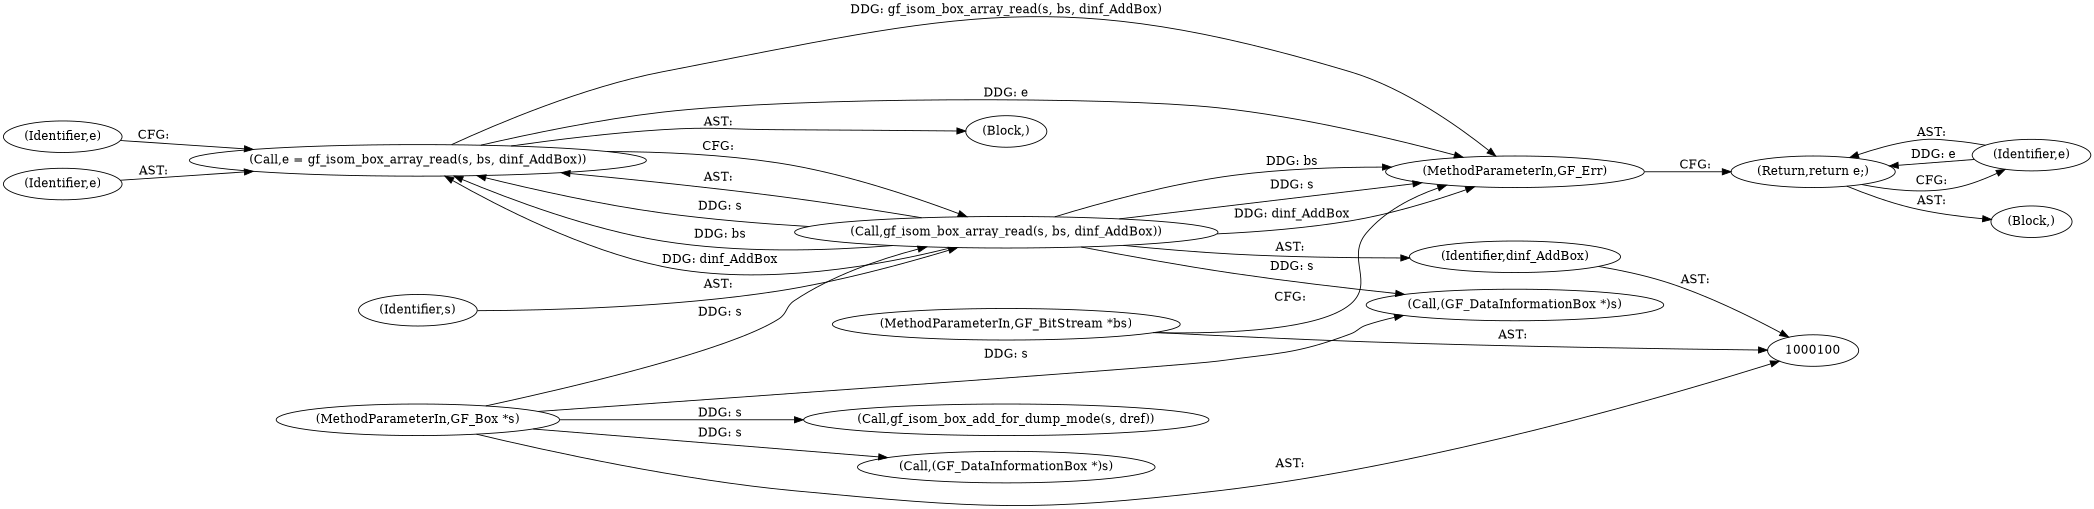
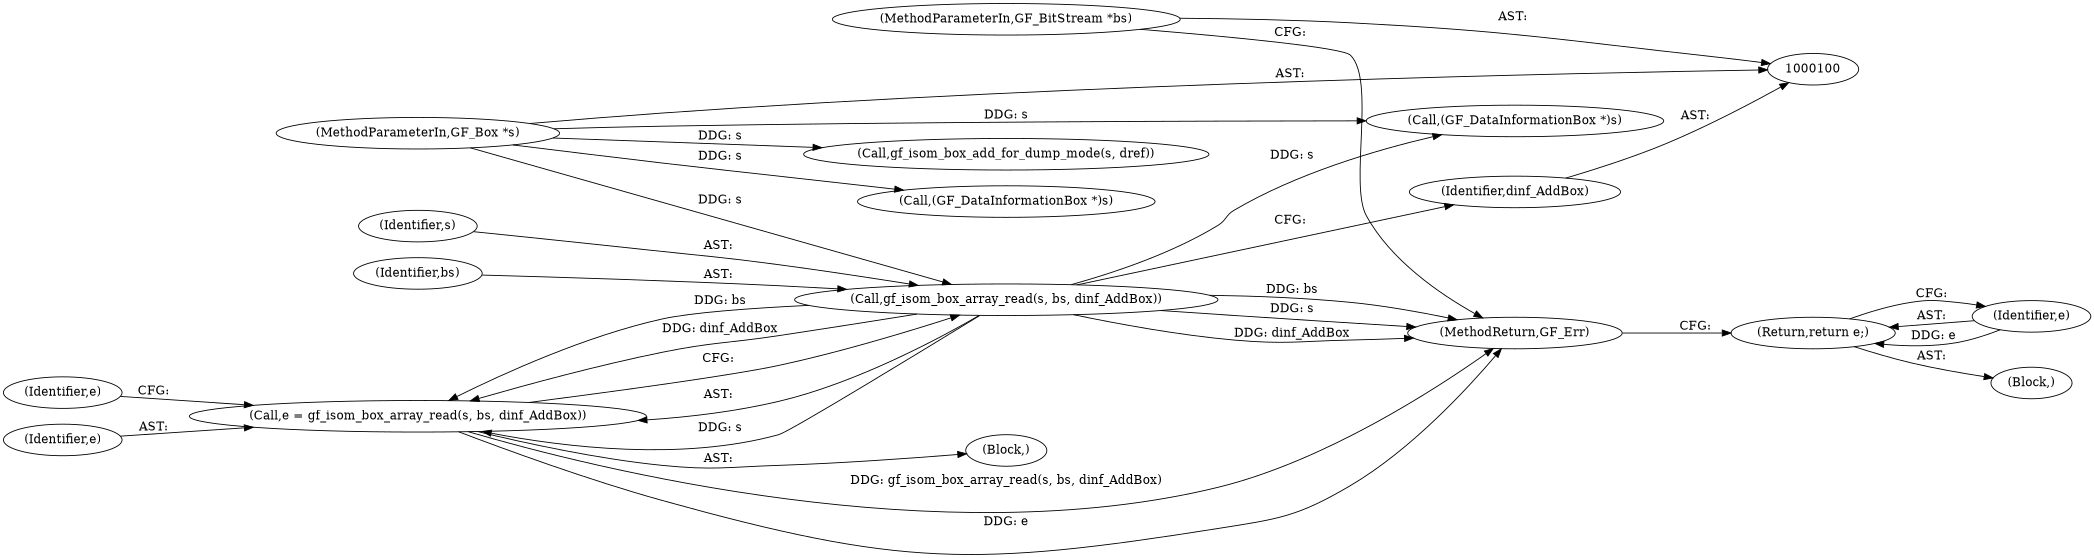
(1515, 172) -> (1515, 333)
(1292, 248) -> (1292, 220)
none -> (418, 273)
